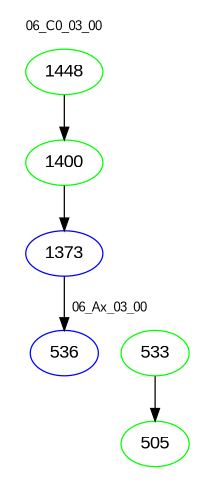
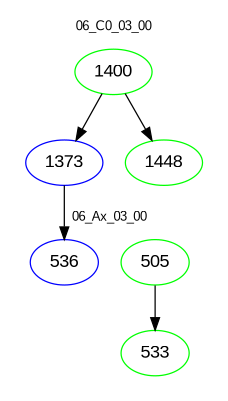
(64, 111) -> (135, 111)
(155, 392) -> (155, 302)
